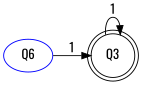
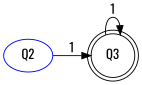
(28, 56) -> (28, 56)
